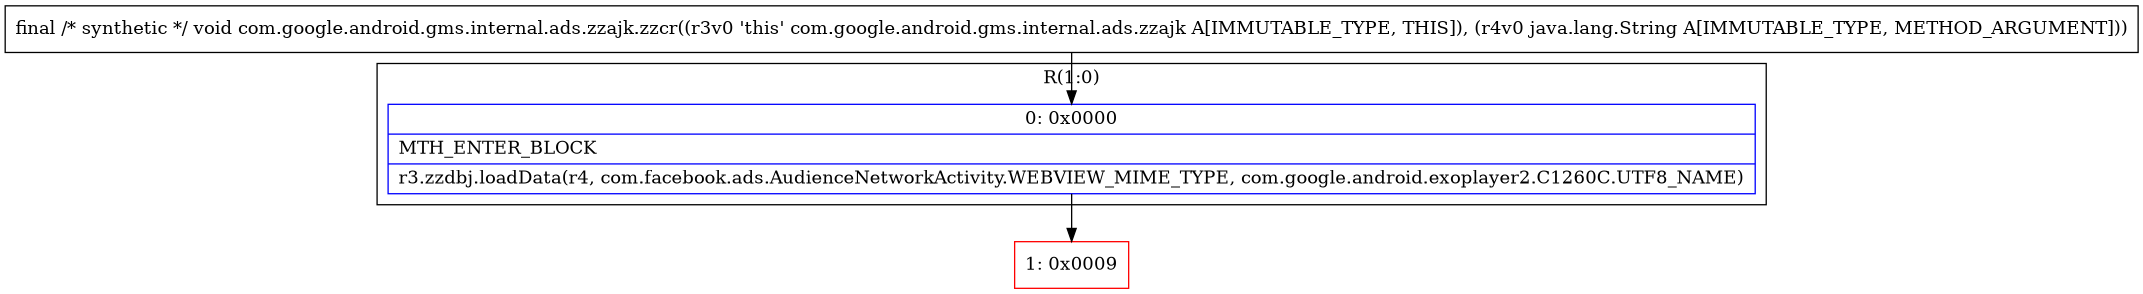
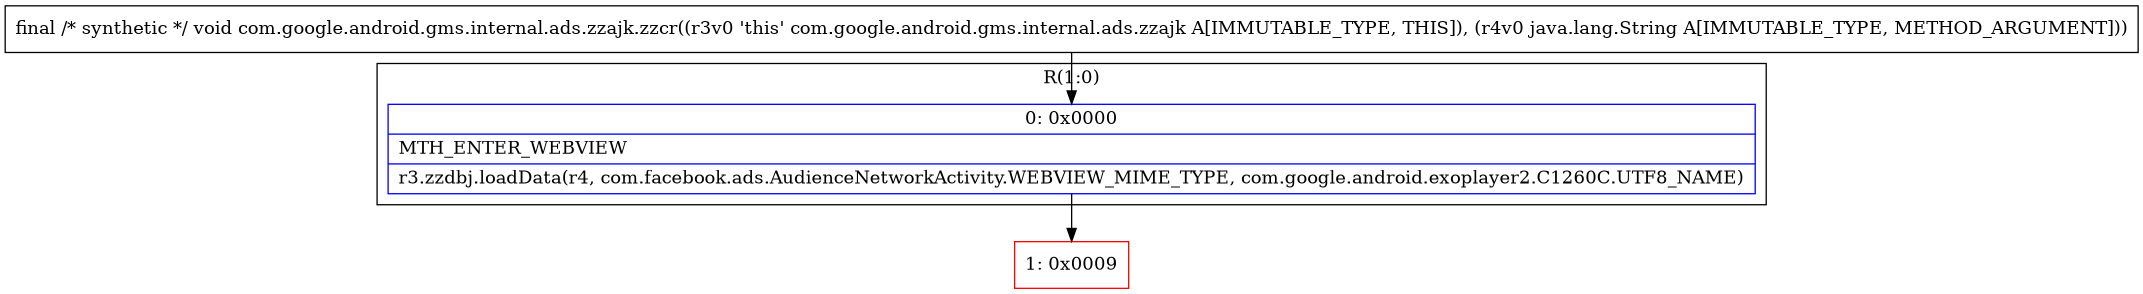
(498, 148) -> (513, 148)
